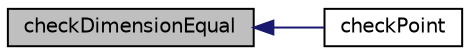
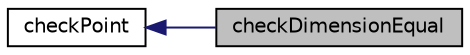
(299, 28) -> (191, 28)
